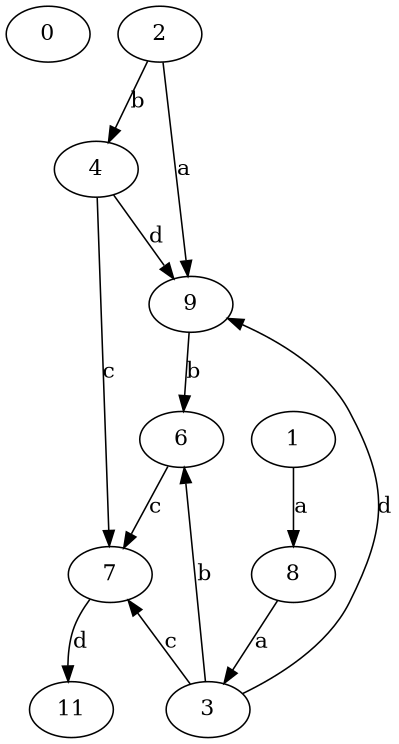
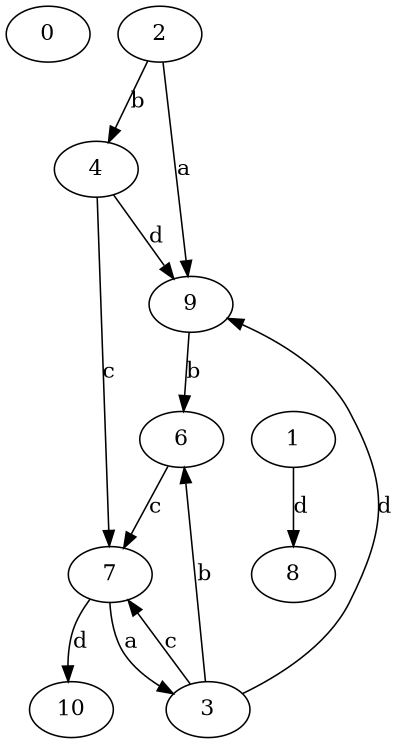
(301, 507) -> (301, 507)
(255, 636) -> (123, 651)
(71, 710) -> (71, 710)
